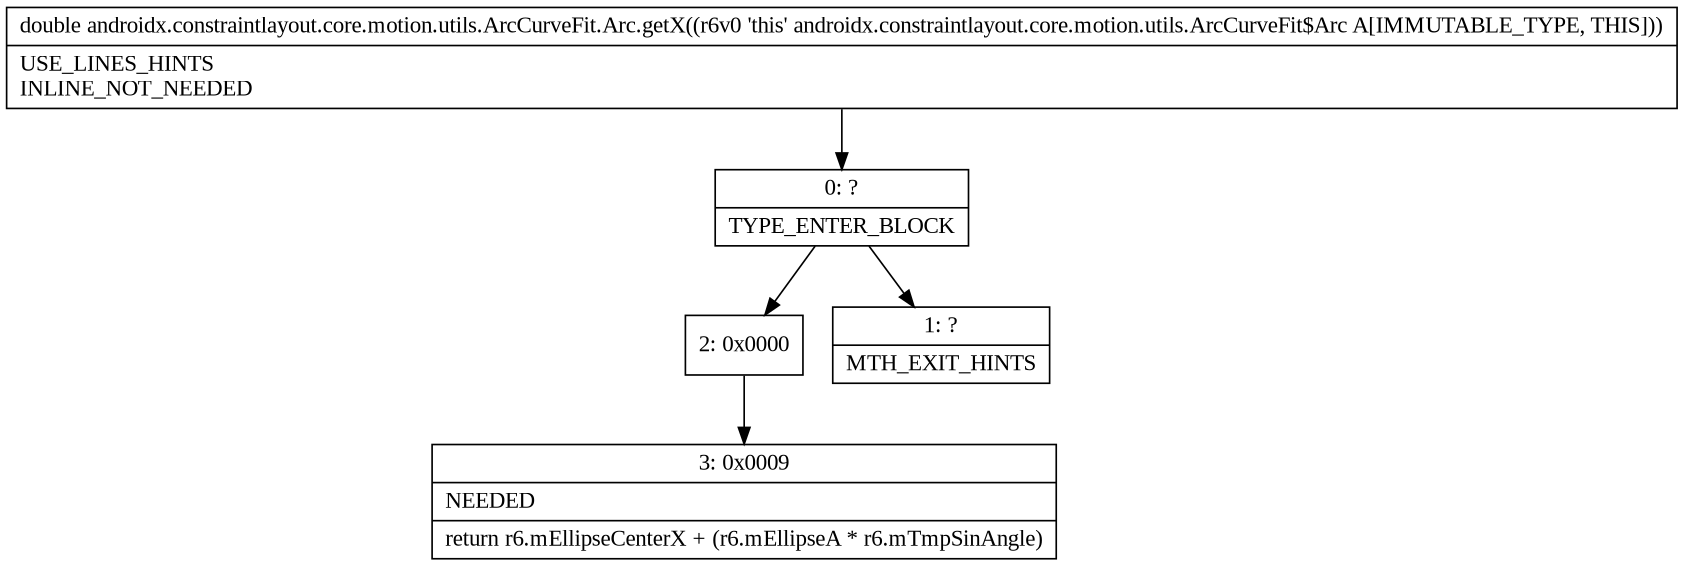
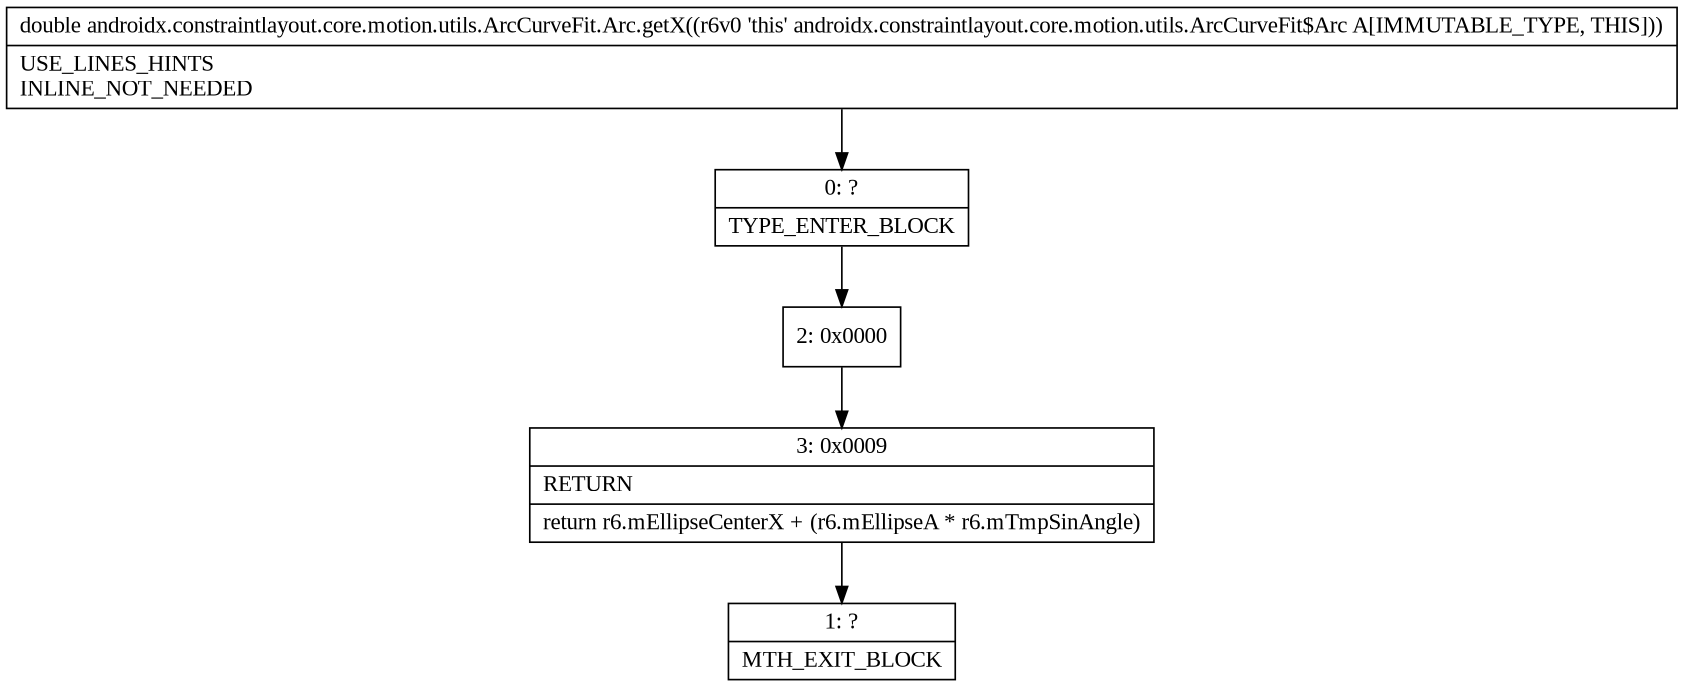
(887, 270) -> (842, 564)
(941, 363) -> (842, 660)
(491, 501) -> (589, 484)
